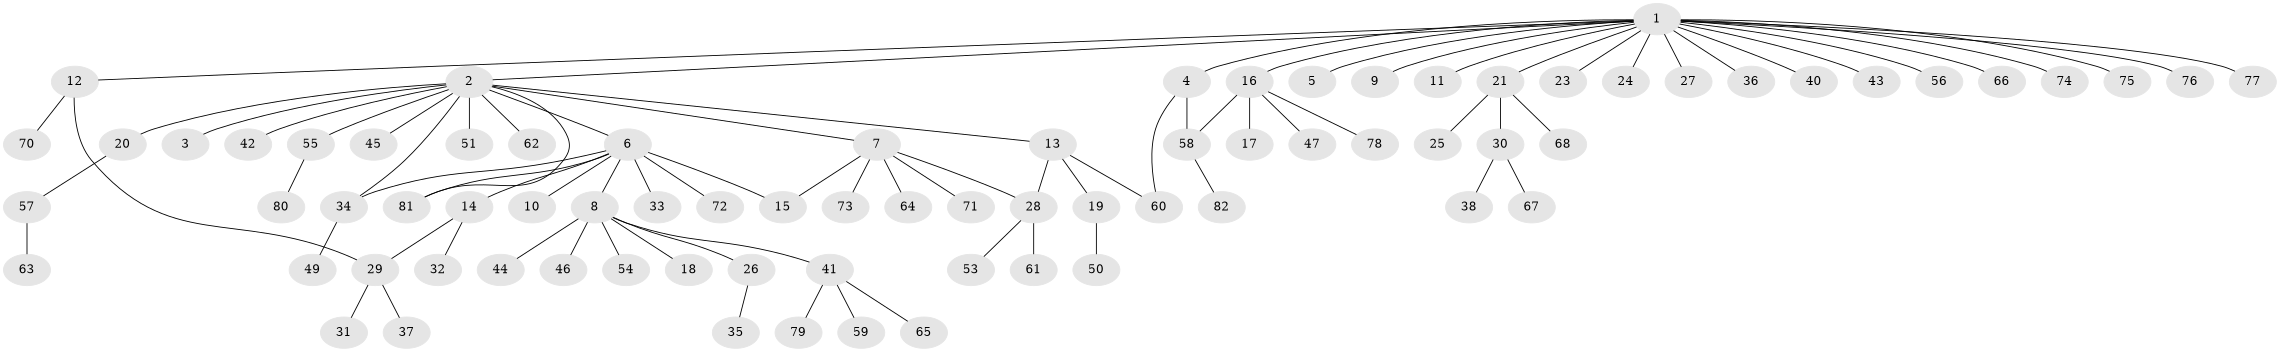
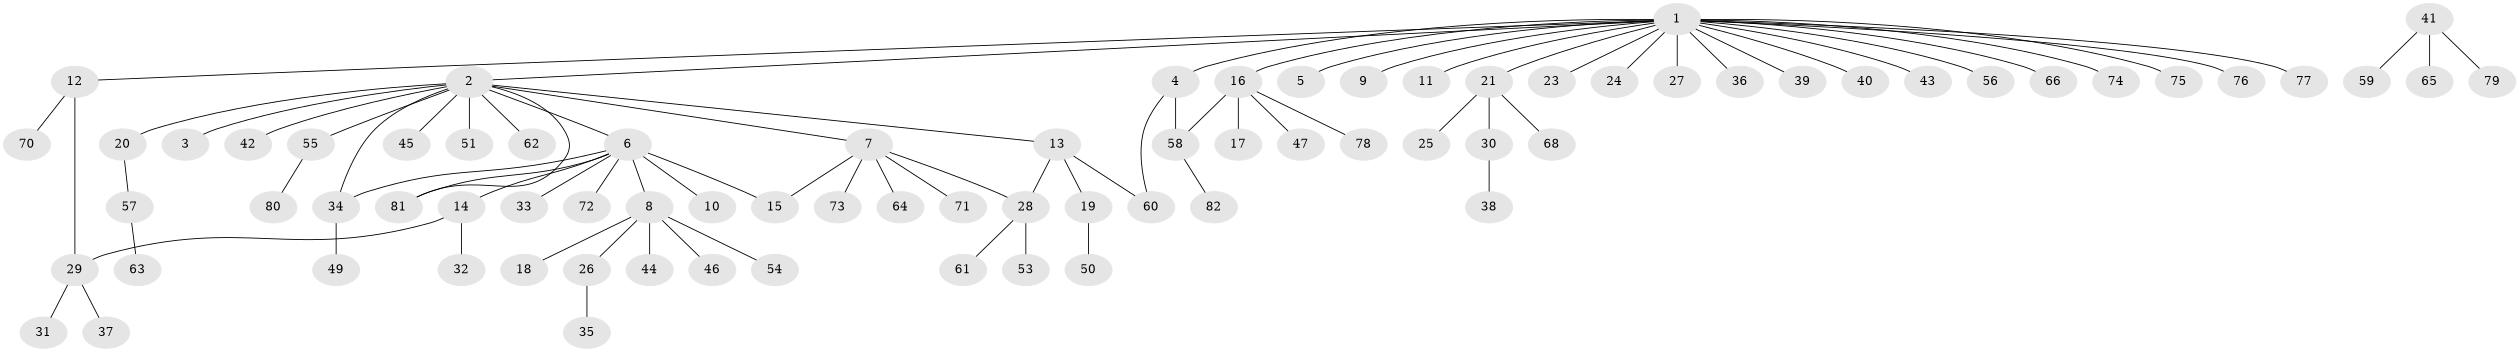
none -> (1803, 82)
(1532, 207) -> none
(711, 241) -> none
